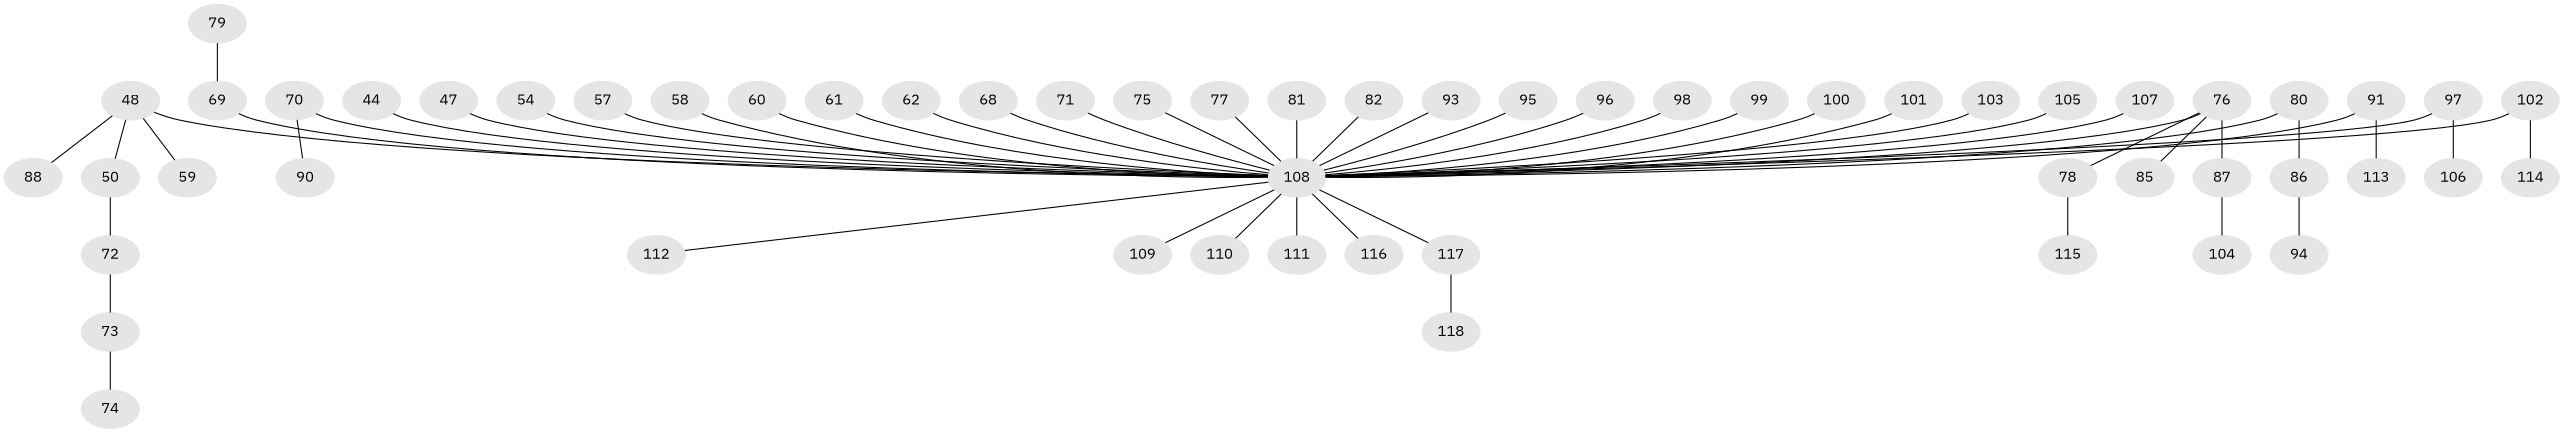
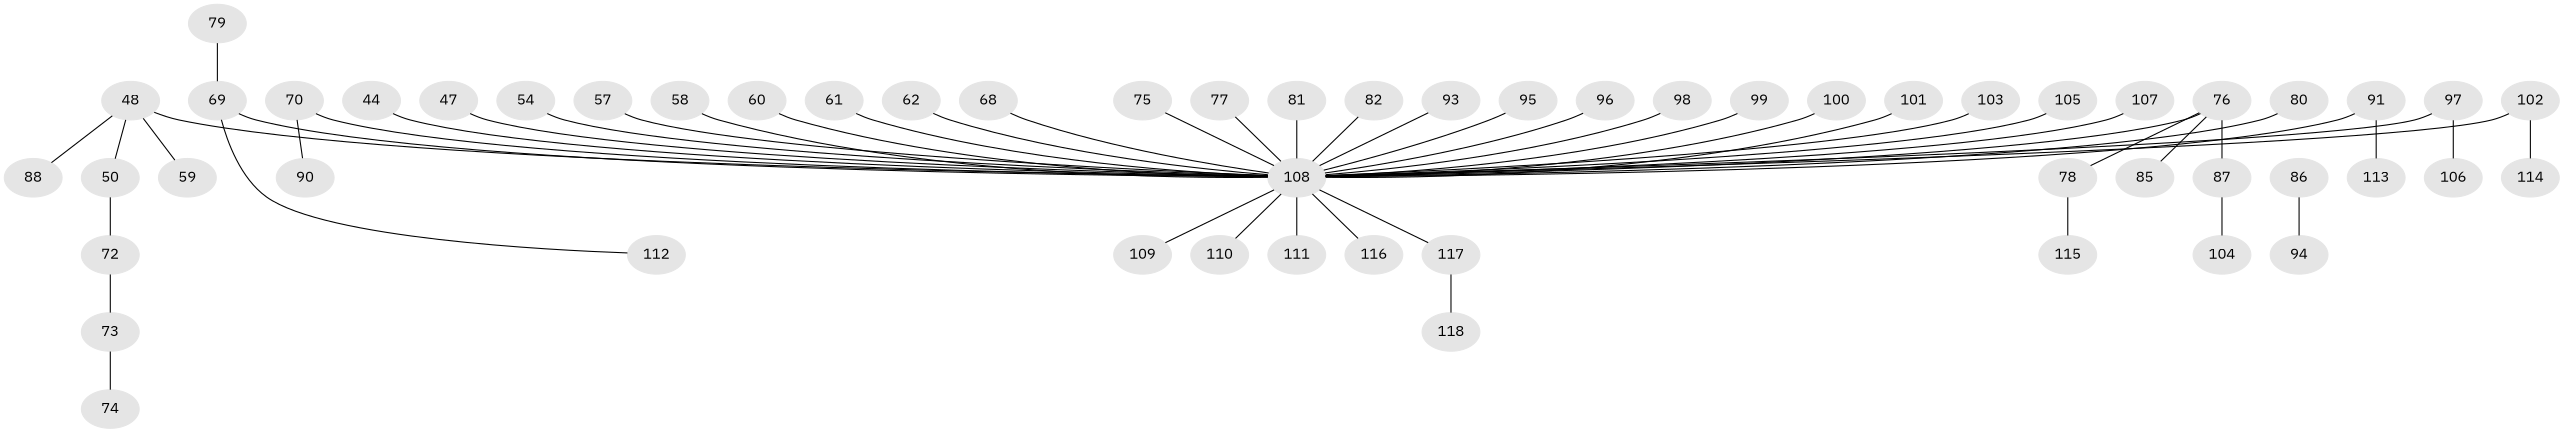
(1065, 101) -> none
(2299, 146) -> none
(977, 216) -> (399, 234)
